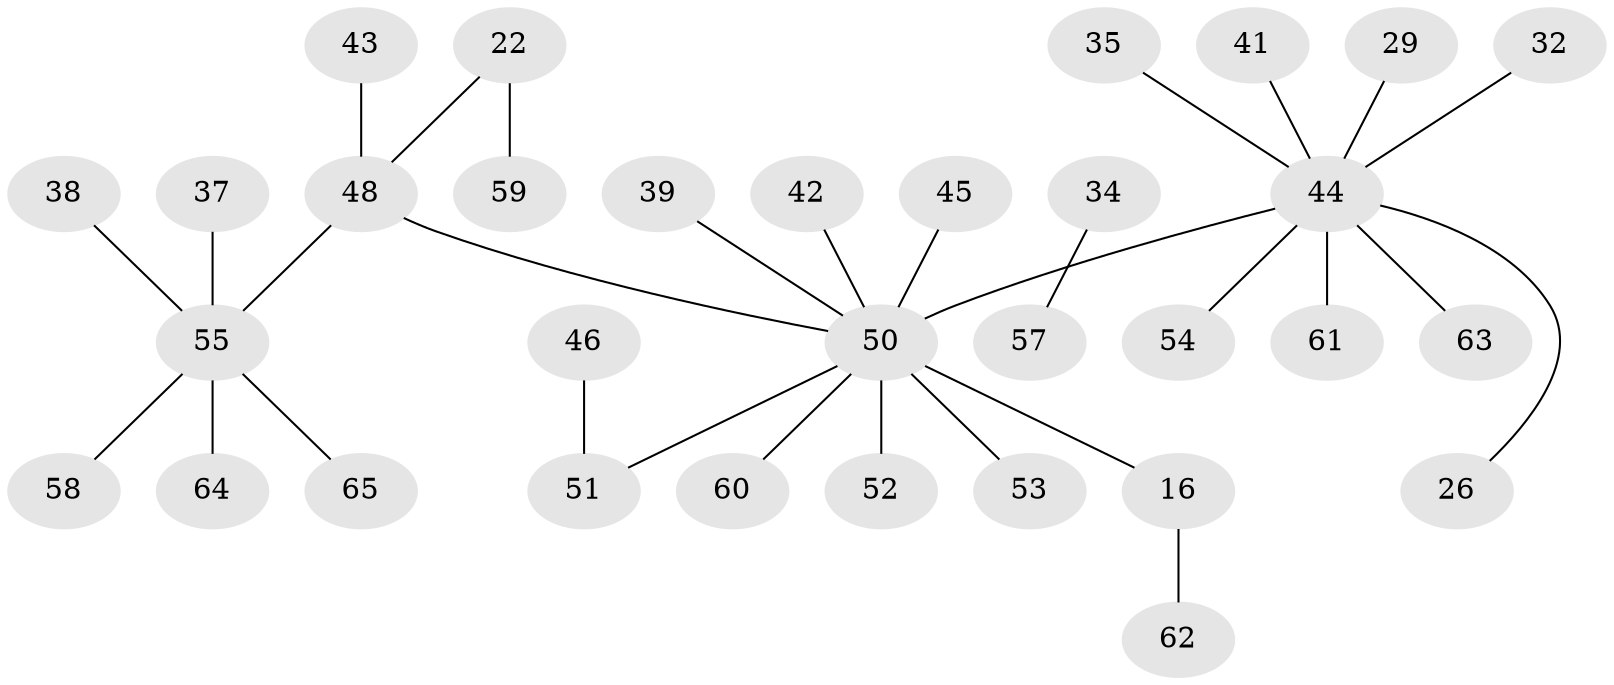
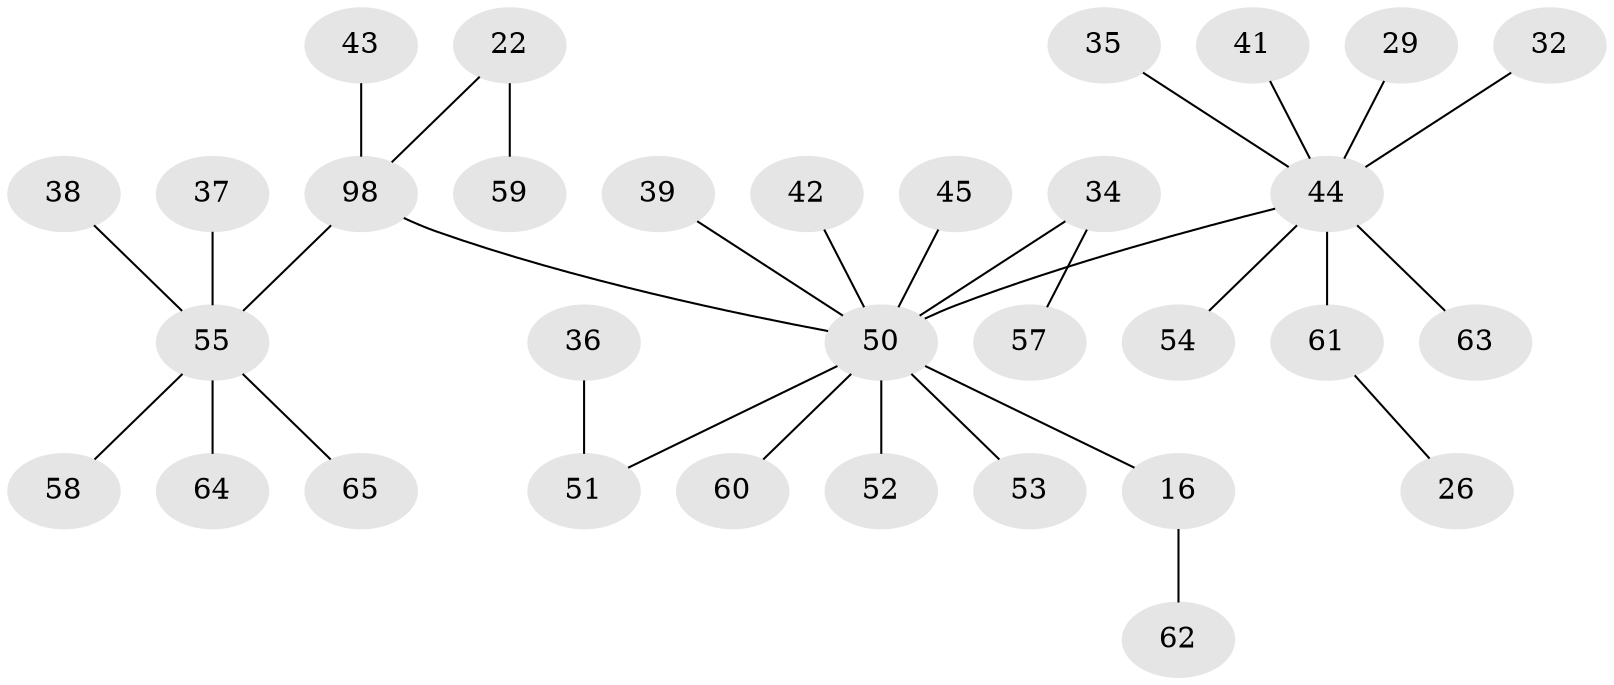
(361, 194) -> (361, 194)
none -> (993, 268)
(1543, 297) -> (1392, 417)
(584, 343) -> (584, 343)
